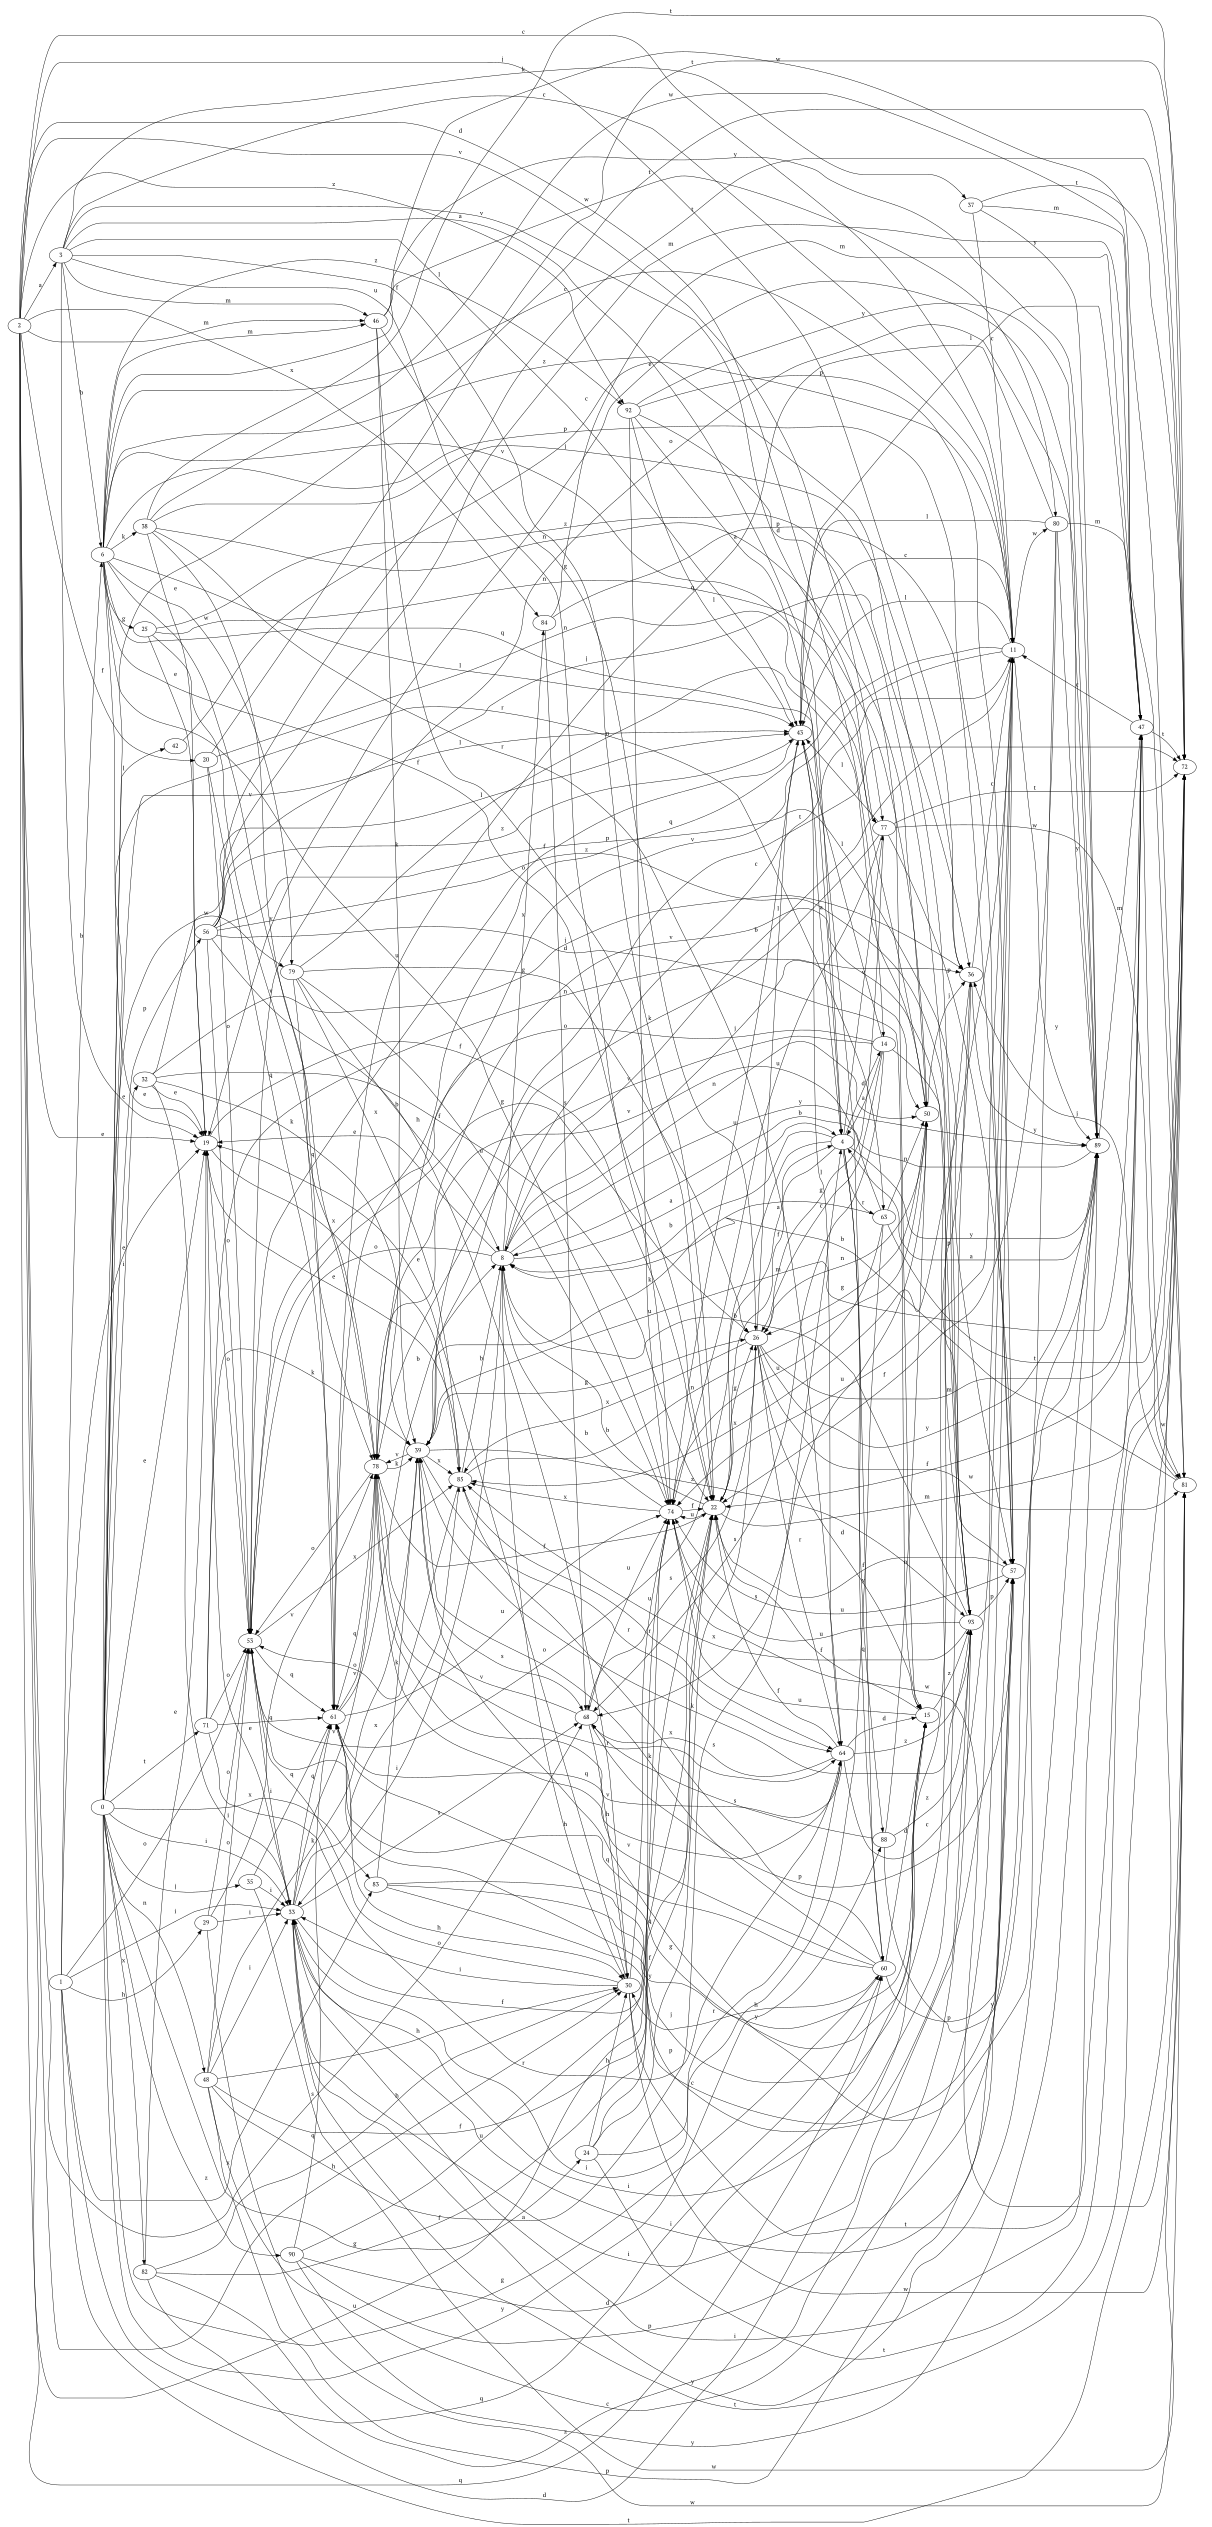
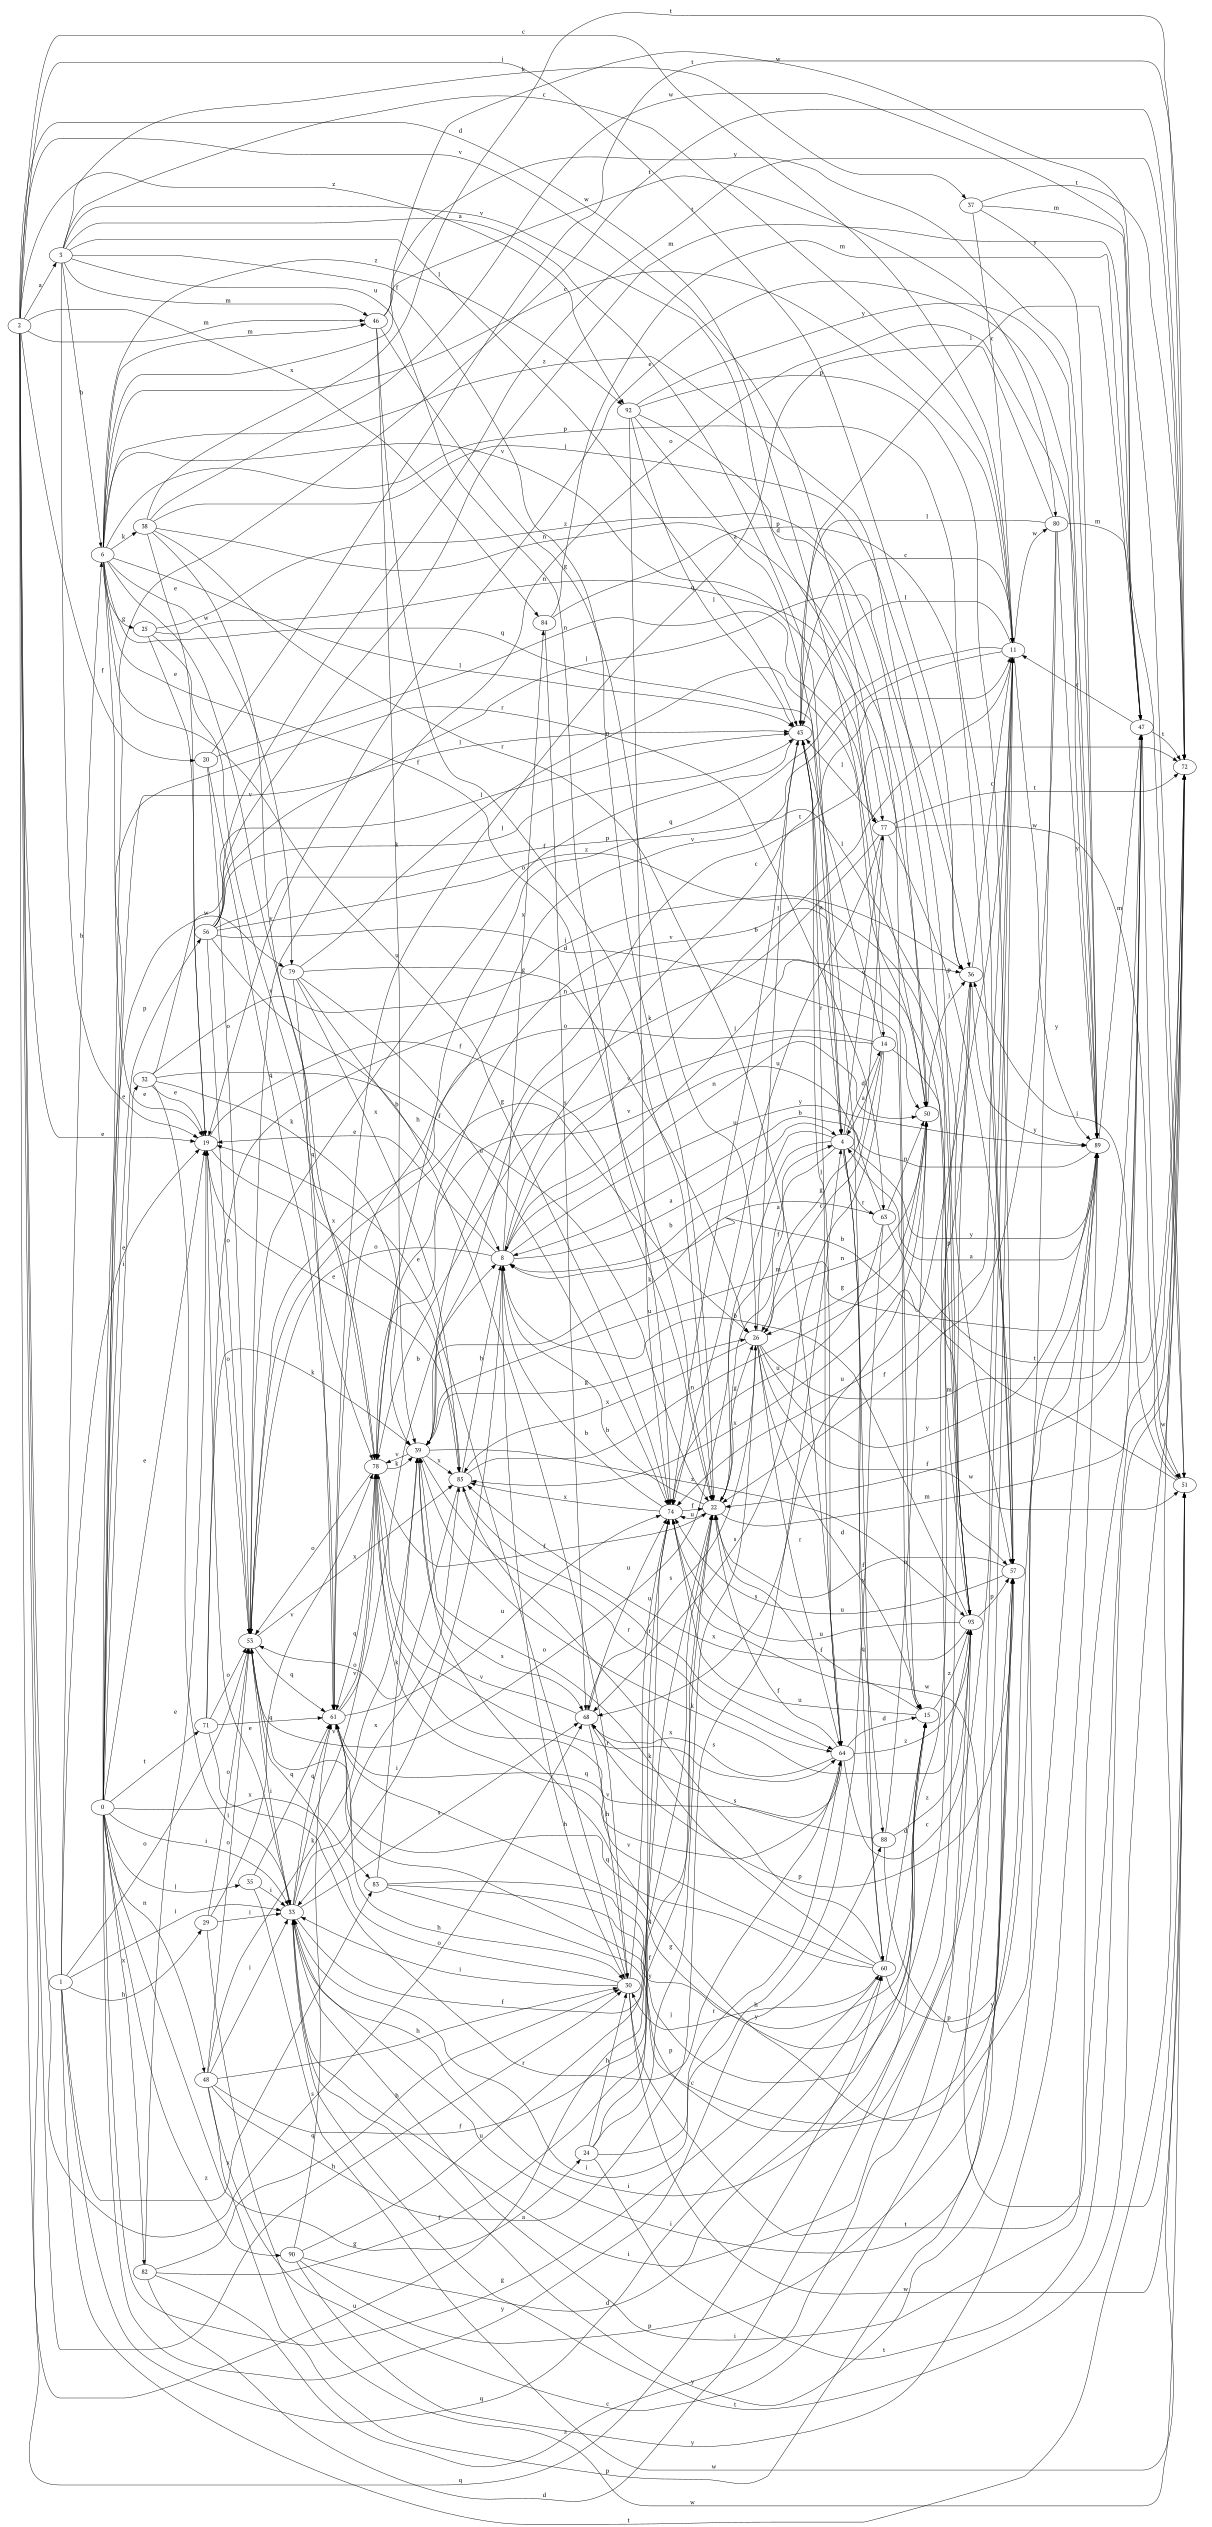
(176, 746) -> none
(503, 829) -> (503, 829)
none -> (825, 1291)
(1185, 1485) -> (1185, 1485)
